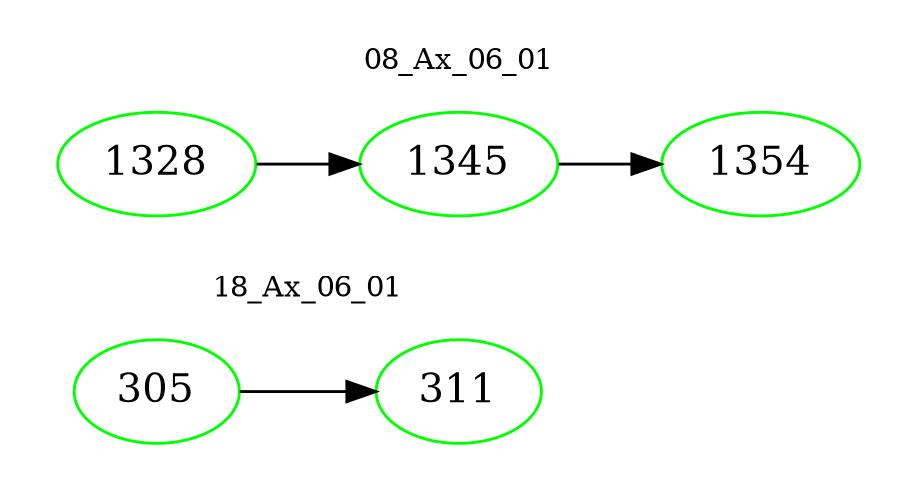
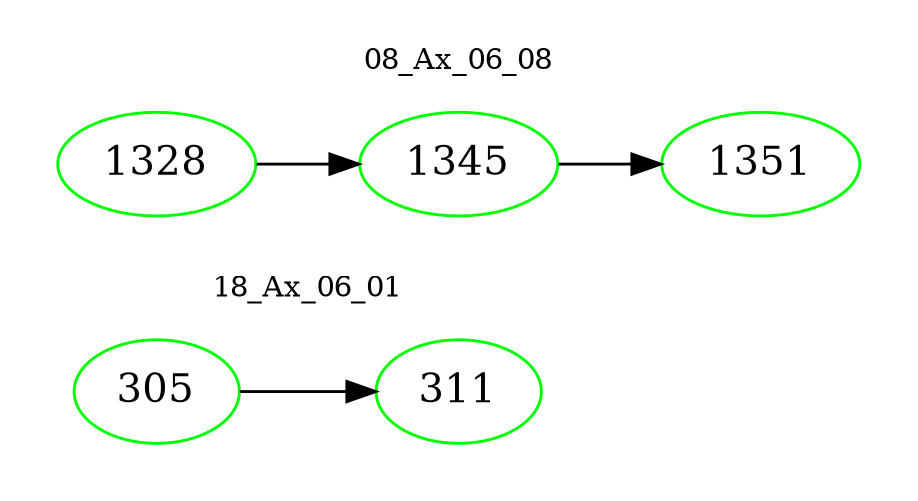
(459, 62) -> (459, 62)
(761, 164) -> (761, 164)
